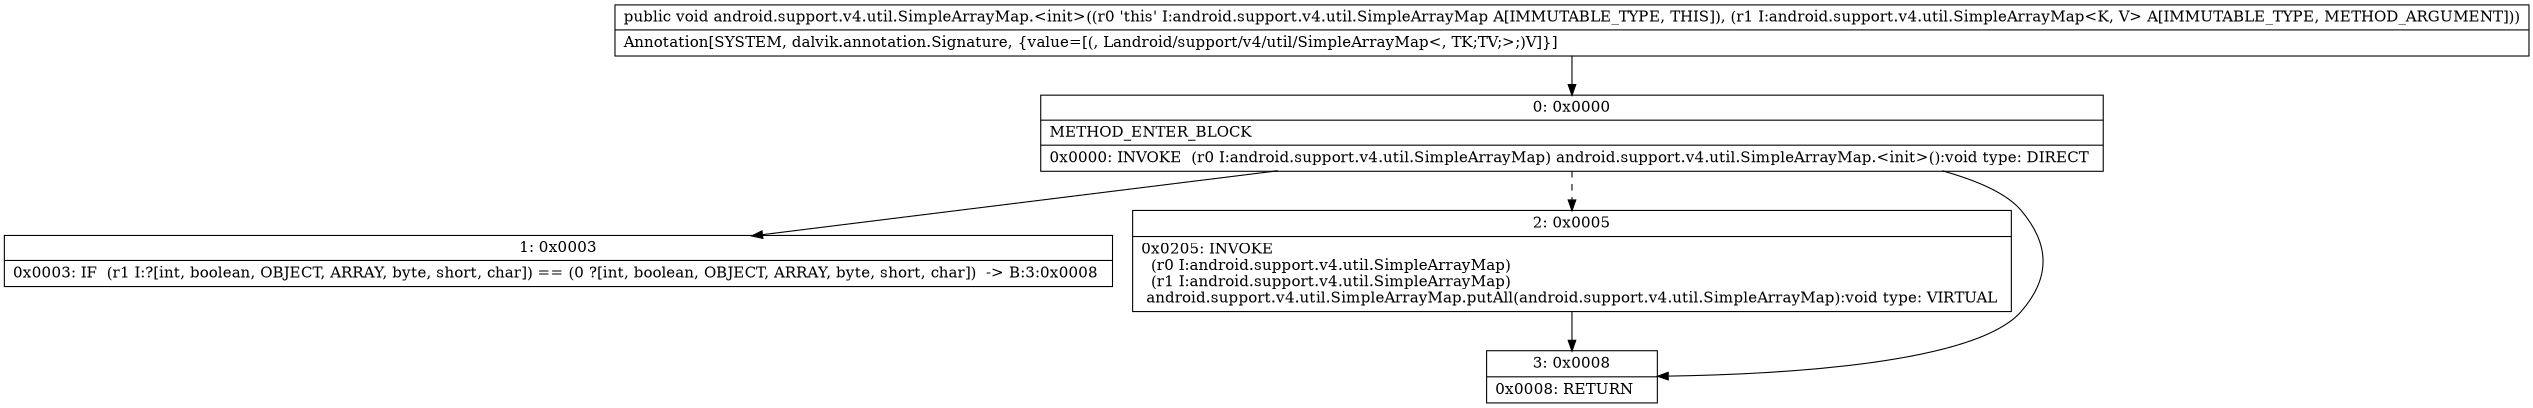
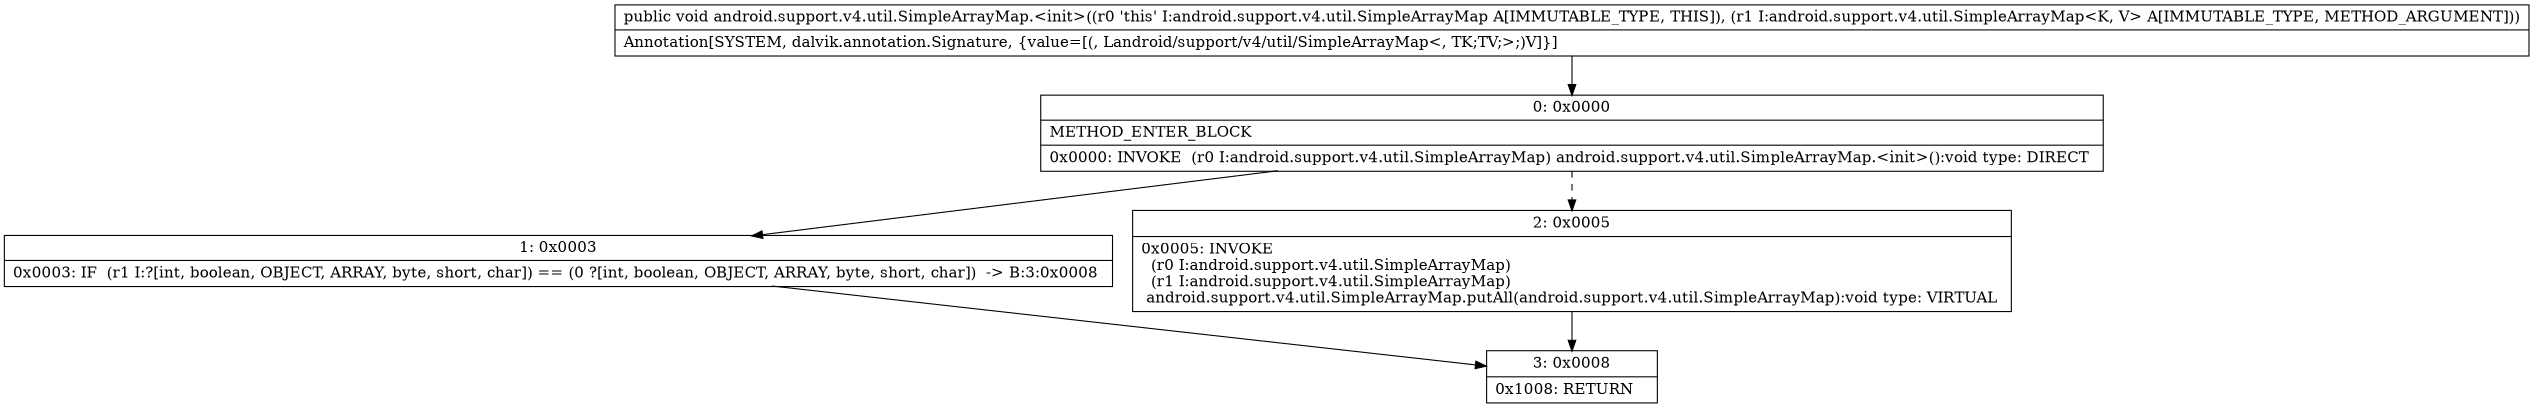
(1213, 249) -> (1213, 249)
(1949, 347) -> (1124, 325)
(1572, 389) -> (1572, 389)
